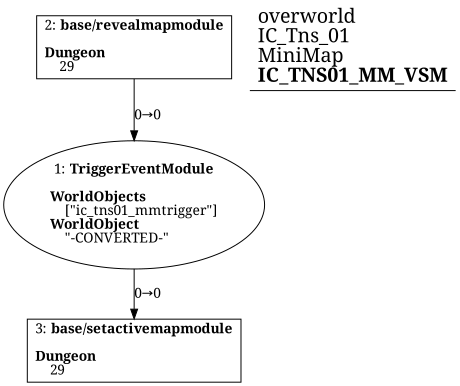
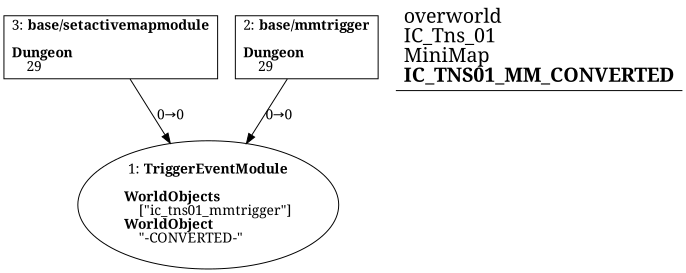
(142, 26) -> (315, 26)
(353, 76) -> (539, 76)
(134, 289) -> (147, 107)
